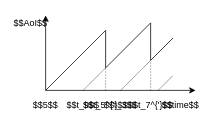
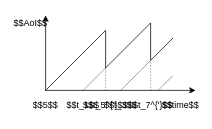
(83, 105) -> (83, 105)
